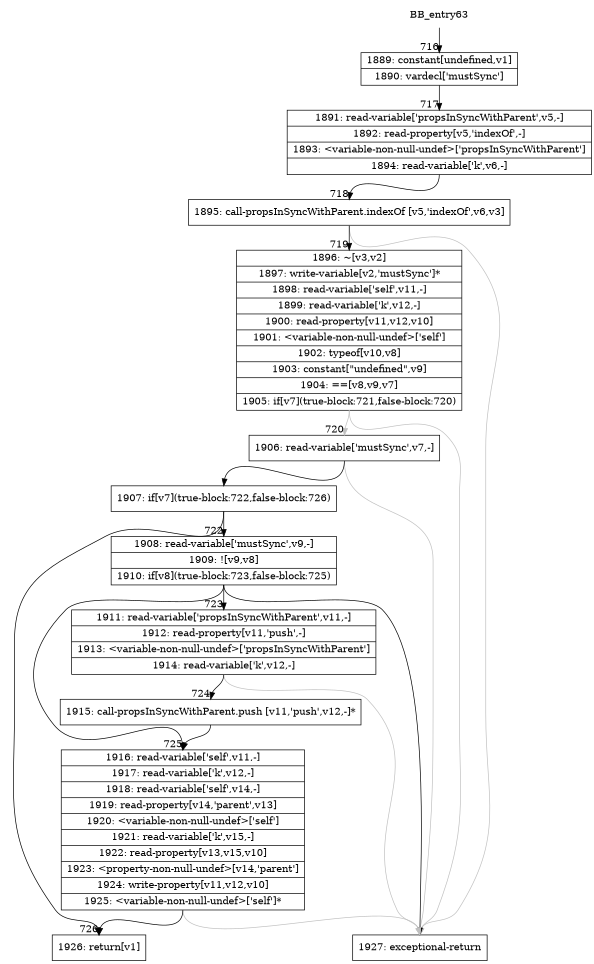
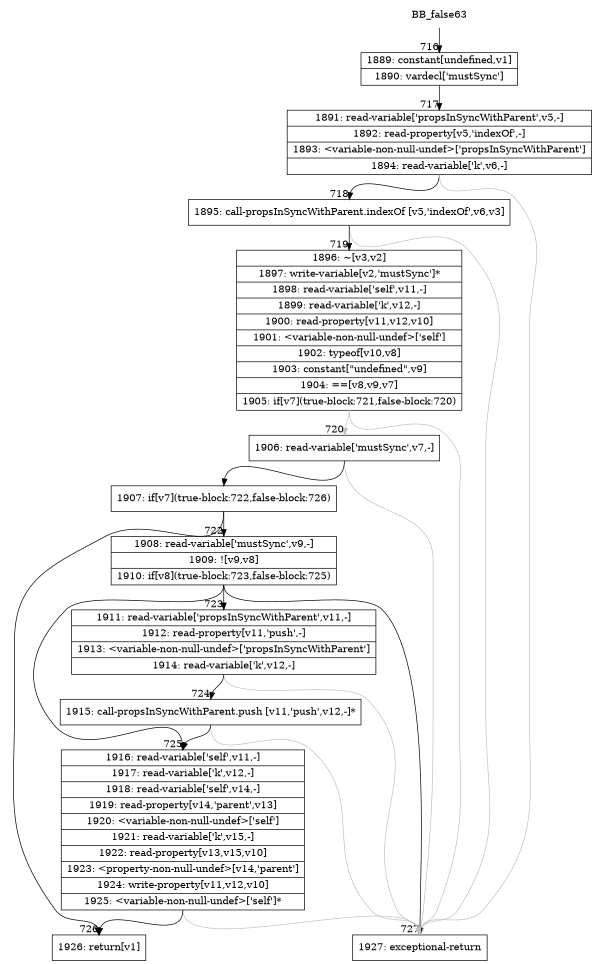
(439, 15) -> (439, 15)
none -> (529, 547)
none -> (339, 798)
